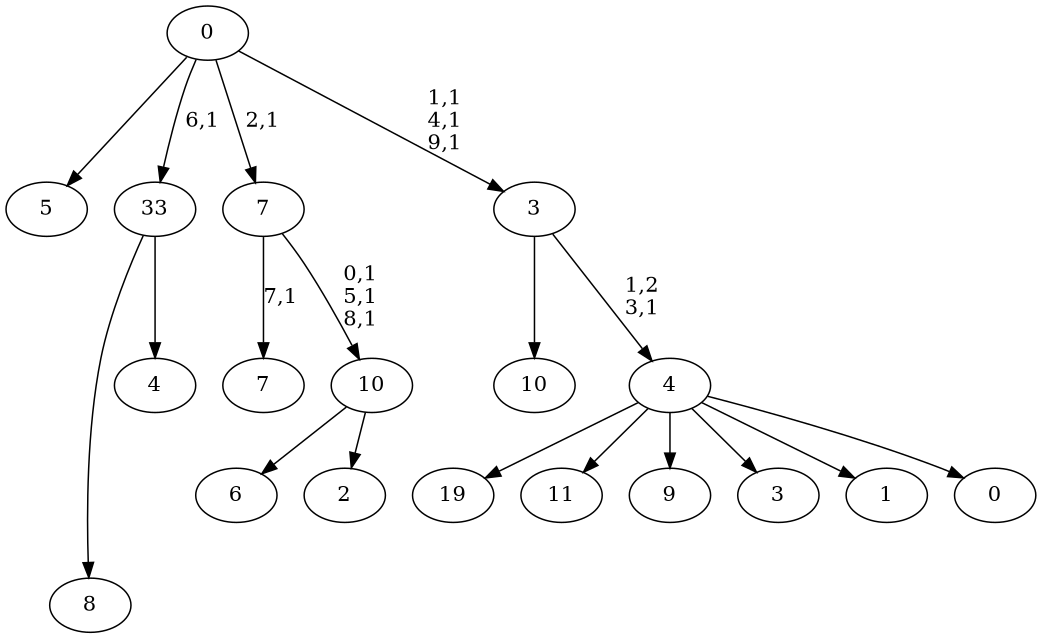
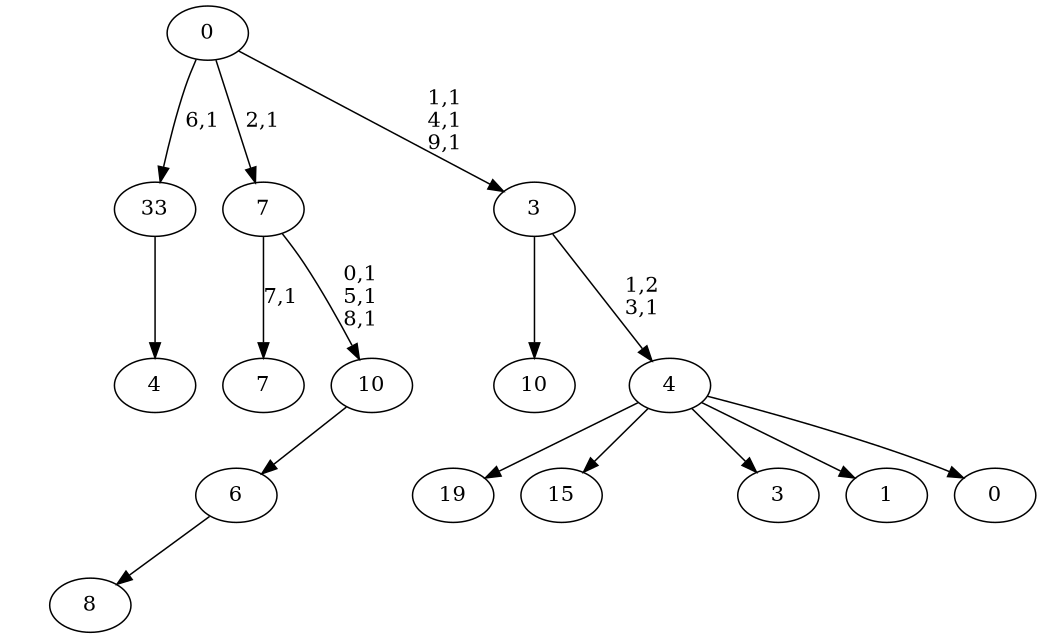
(47, 209) -> none
(95, 395) -> (170, 546)
(345, 495) -> none
(562, 495) -> (562, 495)
(670, 495) -> none
